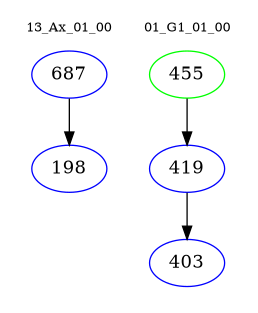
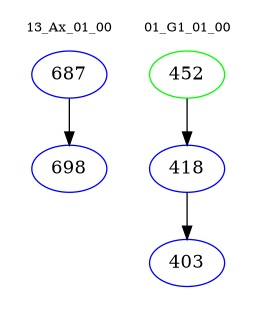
(187, 75) -> (187, 75)
(69, 169) -> (69, 169)
(187, 169) -> (187, 169)
